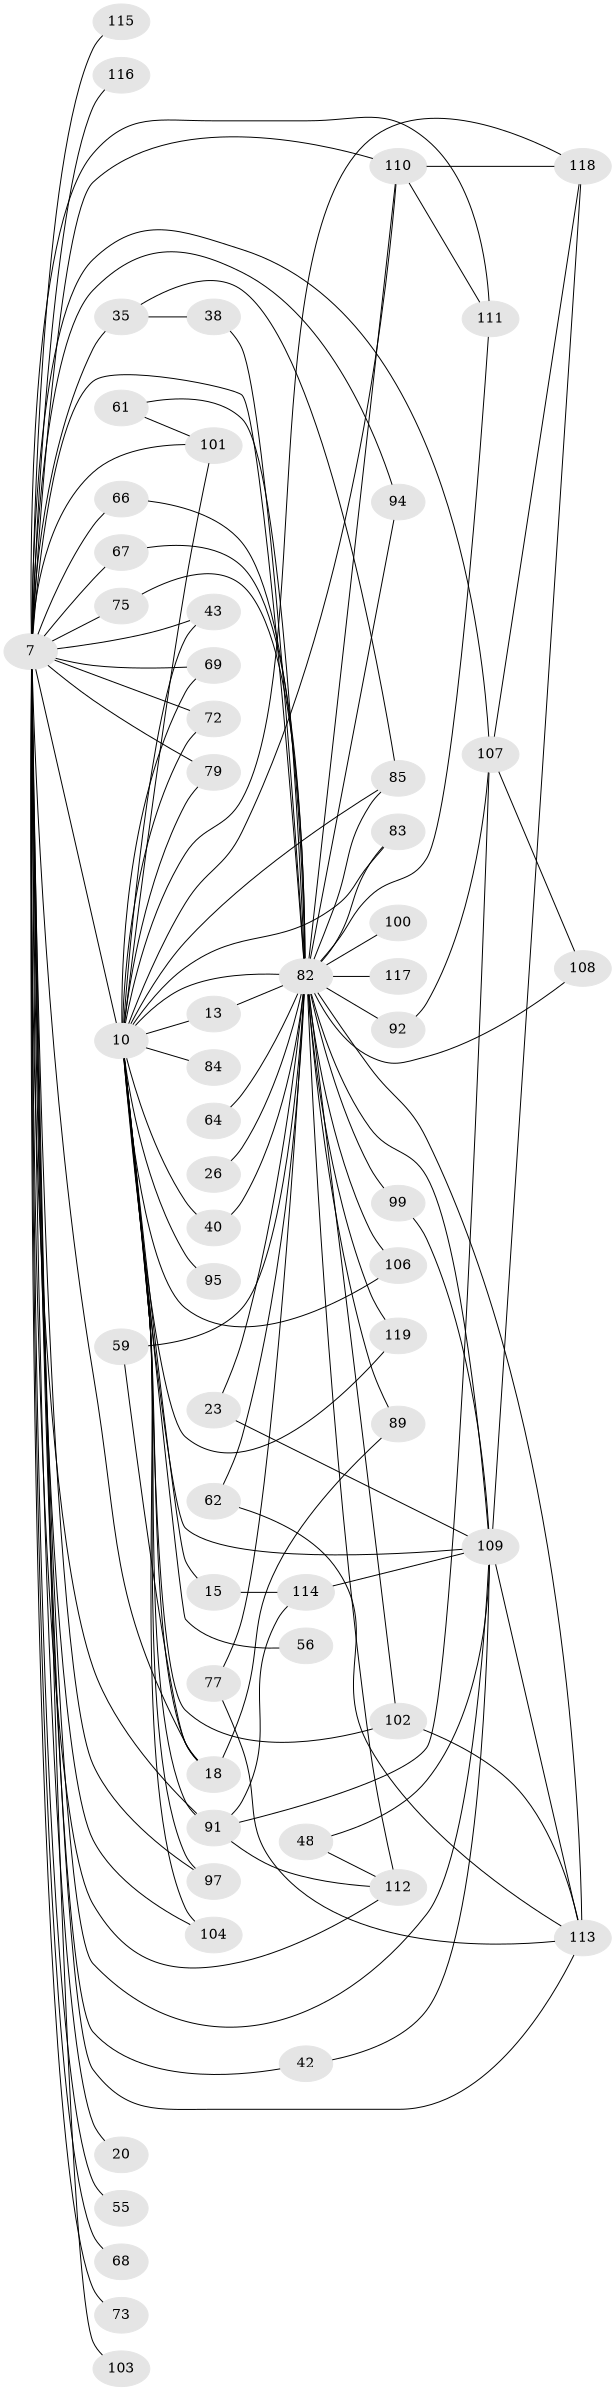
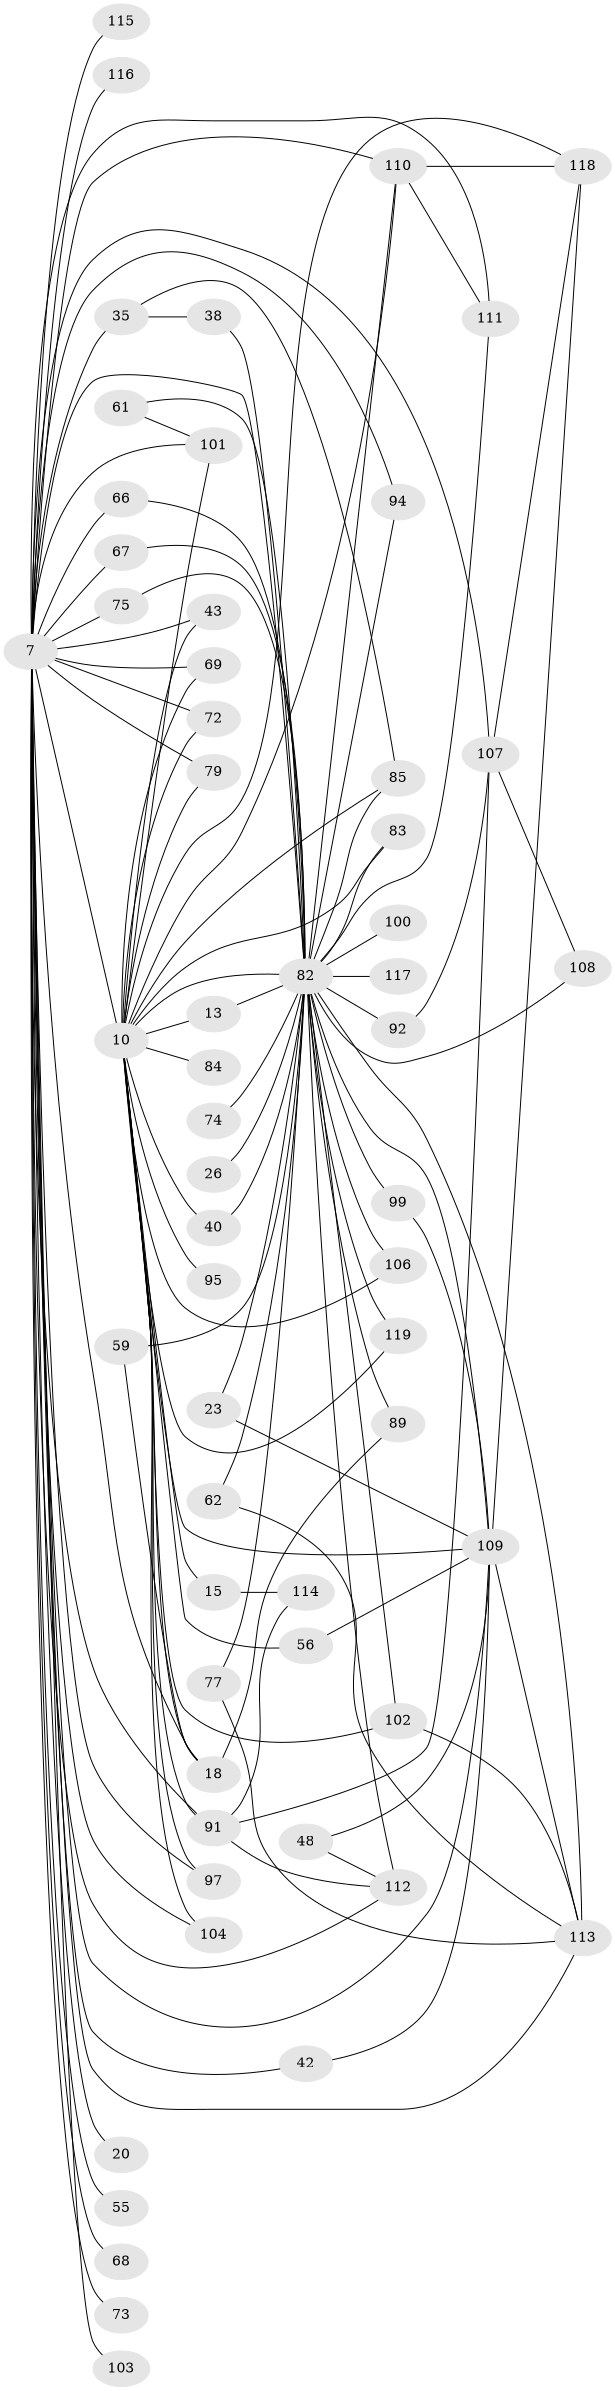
(214, 1121) -> (214, 1121)
(398, 1570) -> (398, 1597)
